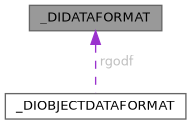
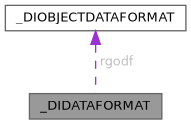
(96, 69) -> (96, 69)
